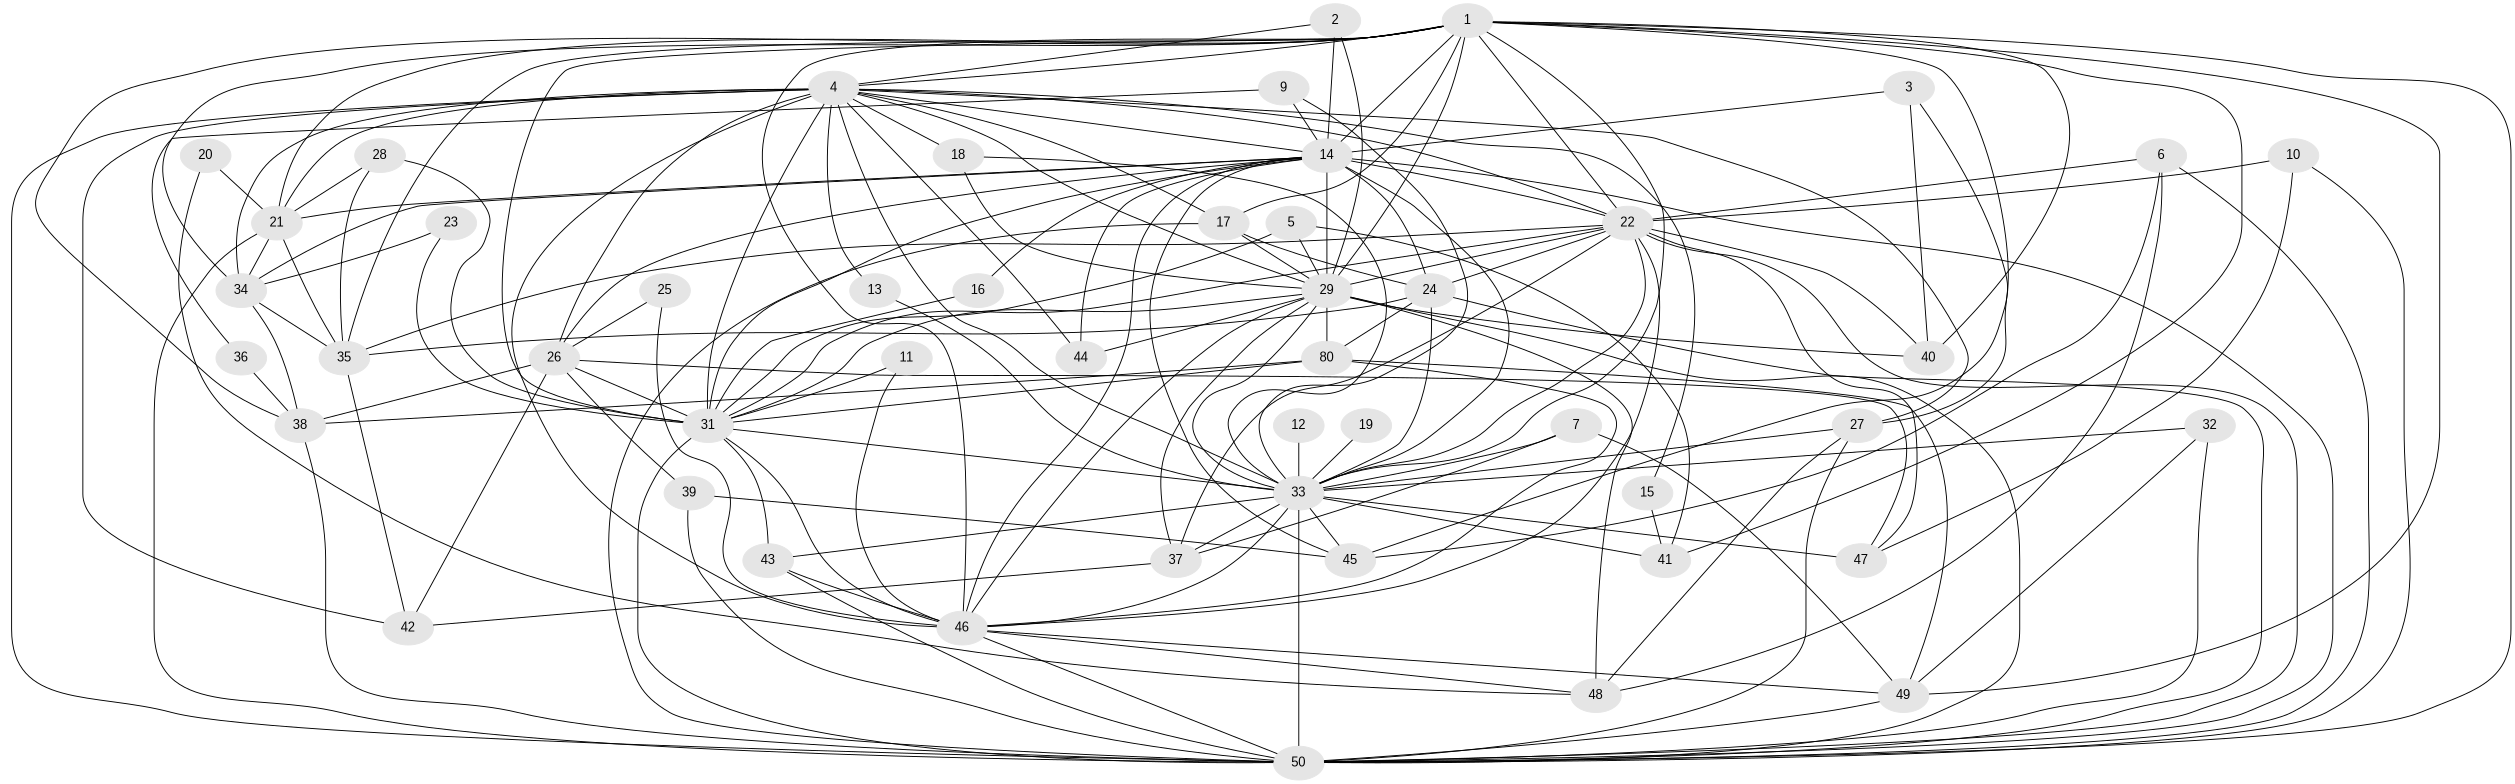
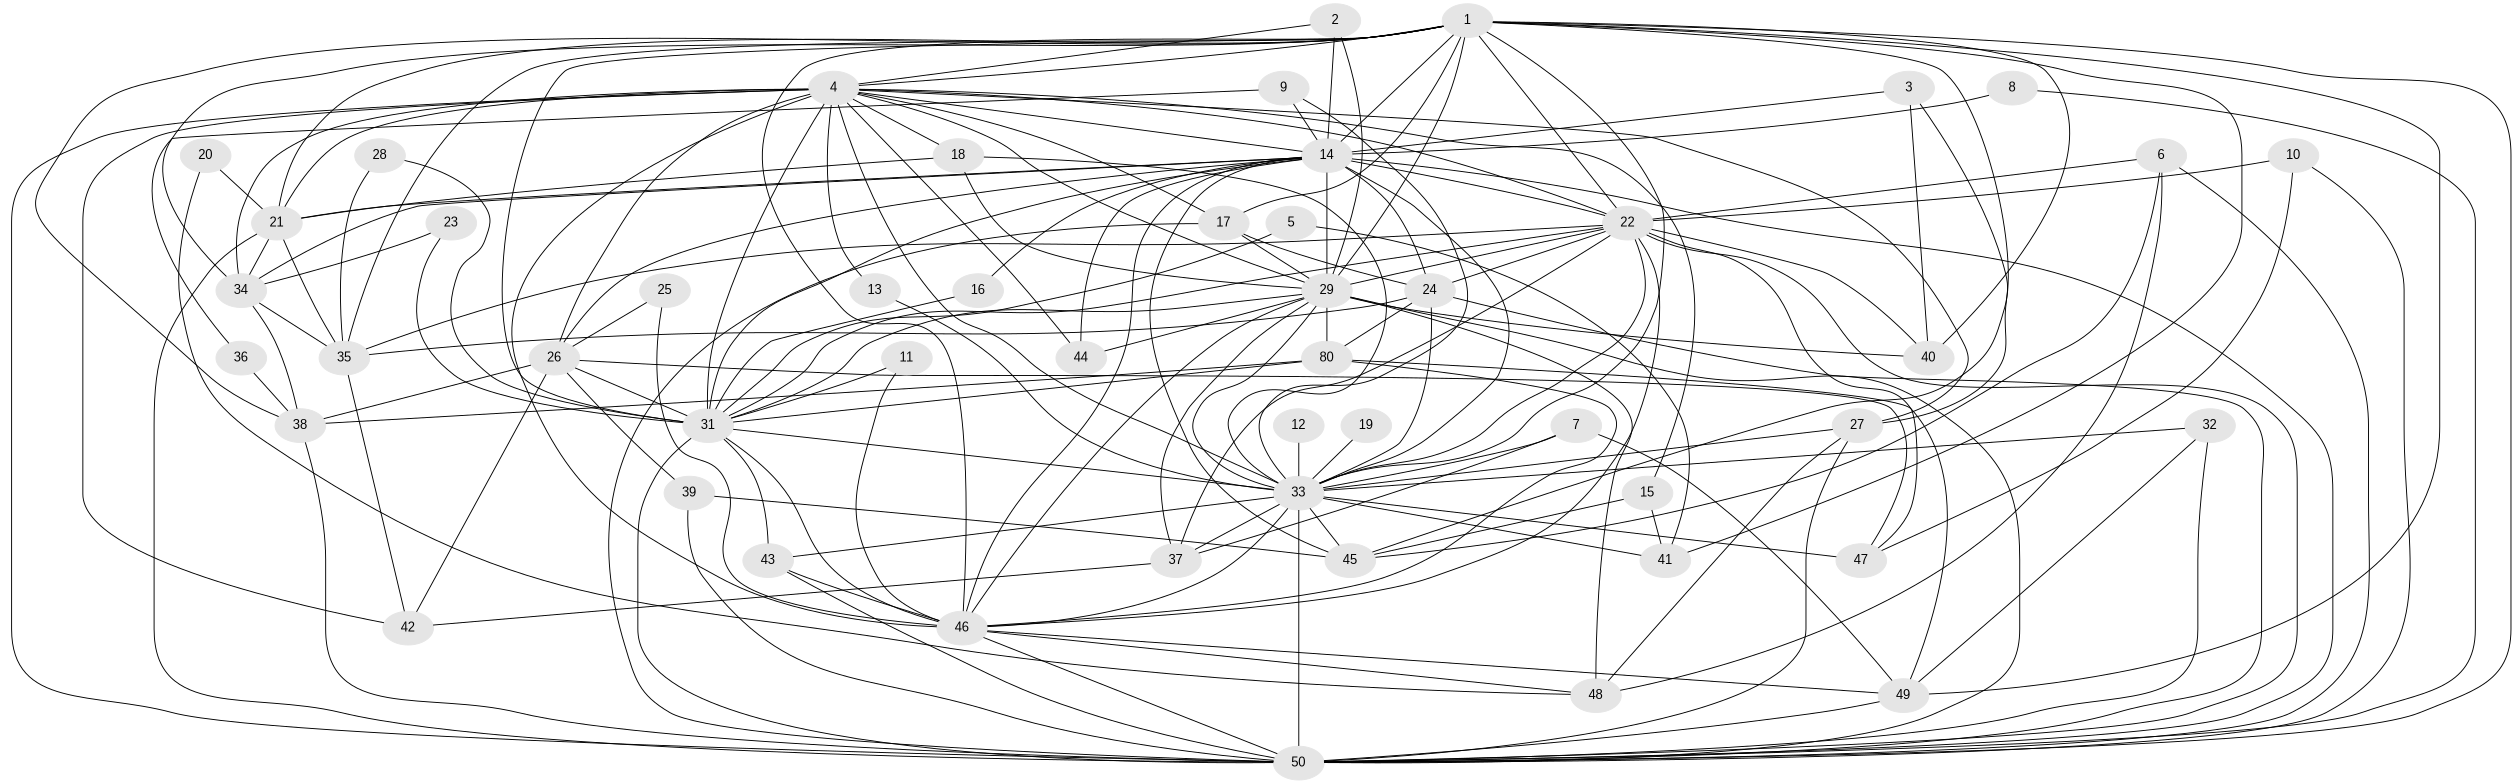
none -> (2012, 88)
(328, 189) -> (601, 184)
(1305, 250) -> none
none -> (1549, 516)
